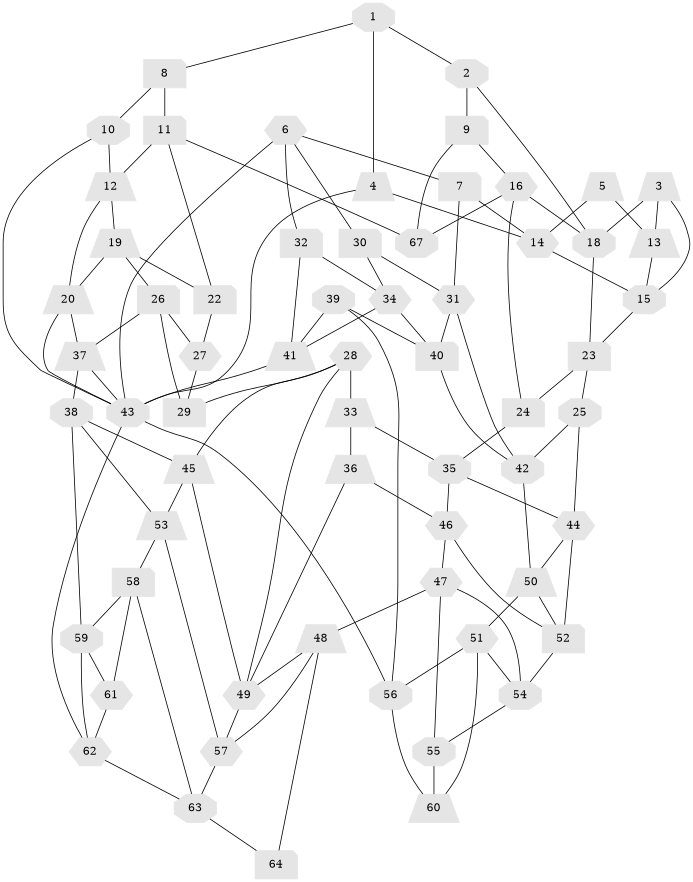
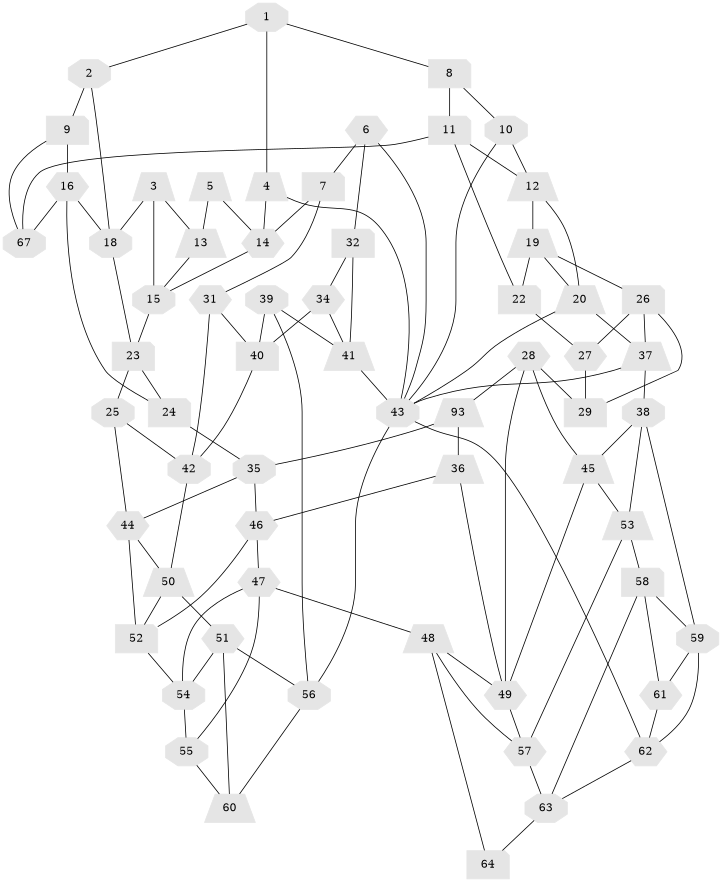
(360, 243) -> none
(351, 413) -> (458, 413)
